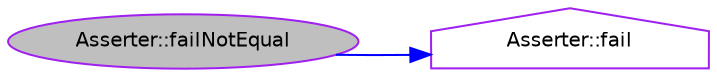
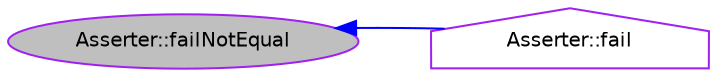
(373, 55) -> (400, 28)
